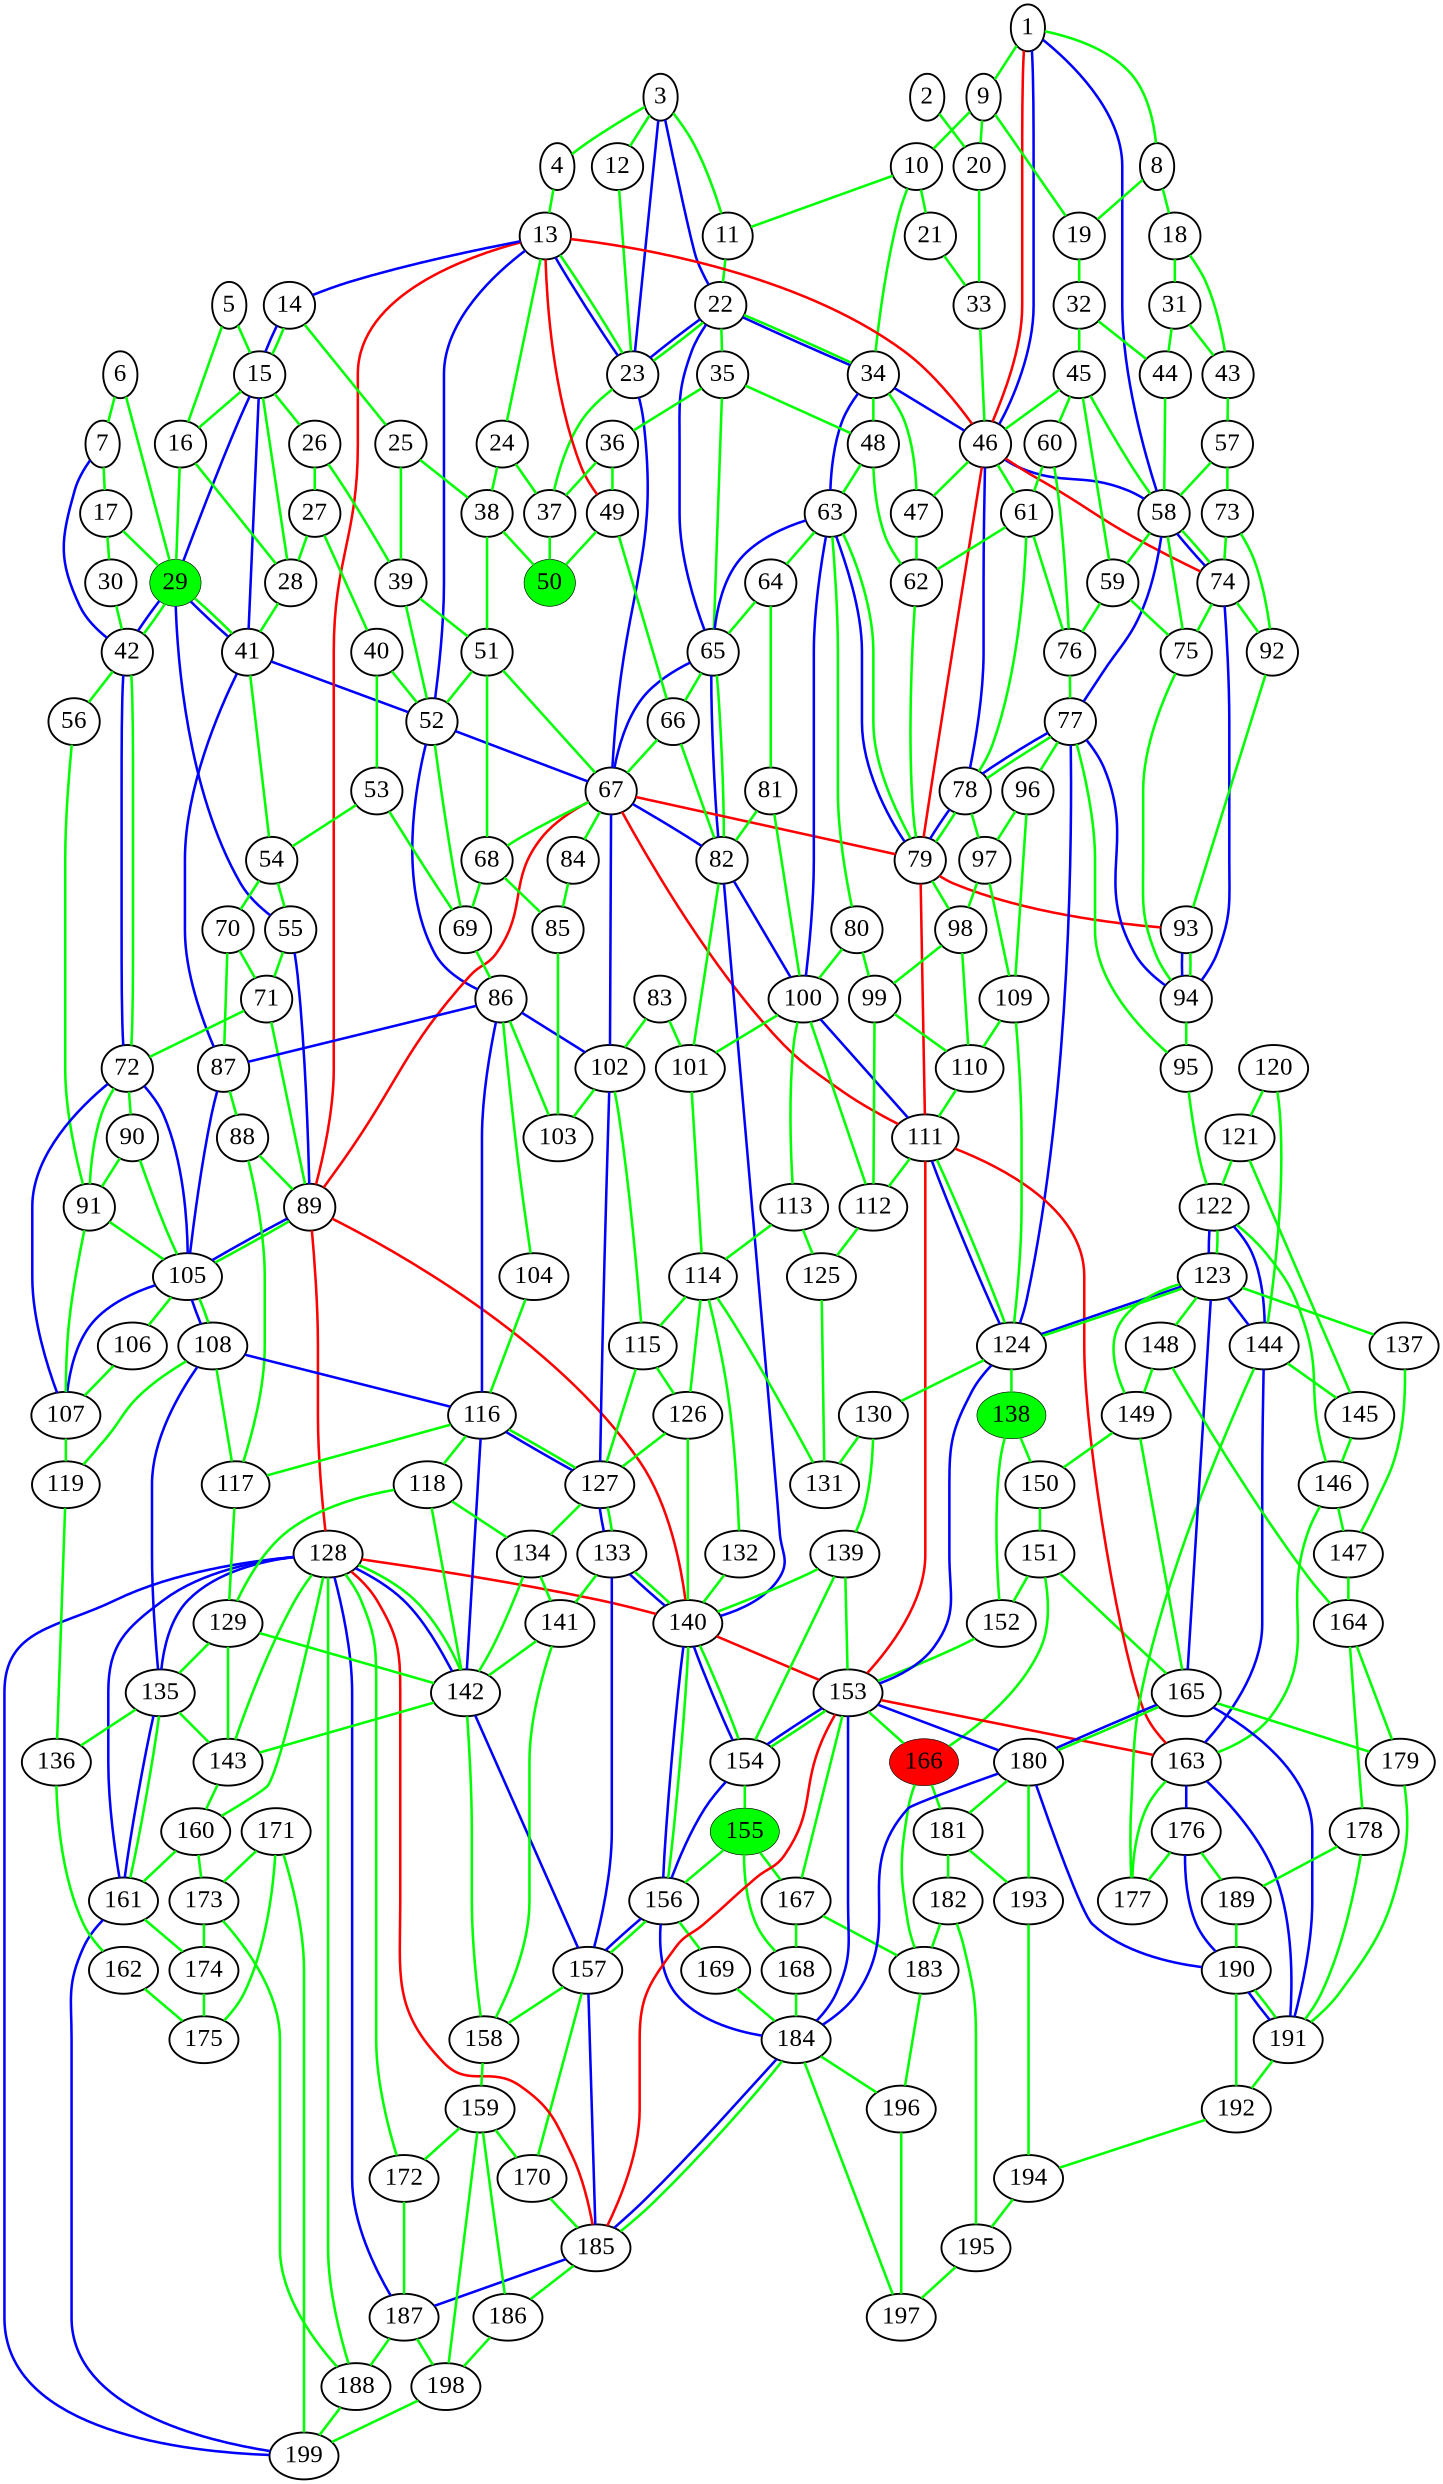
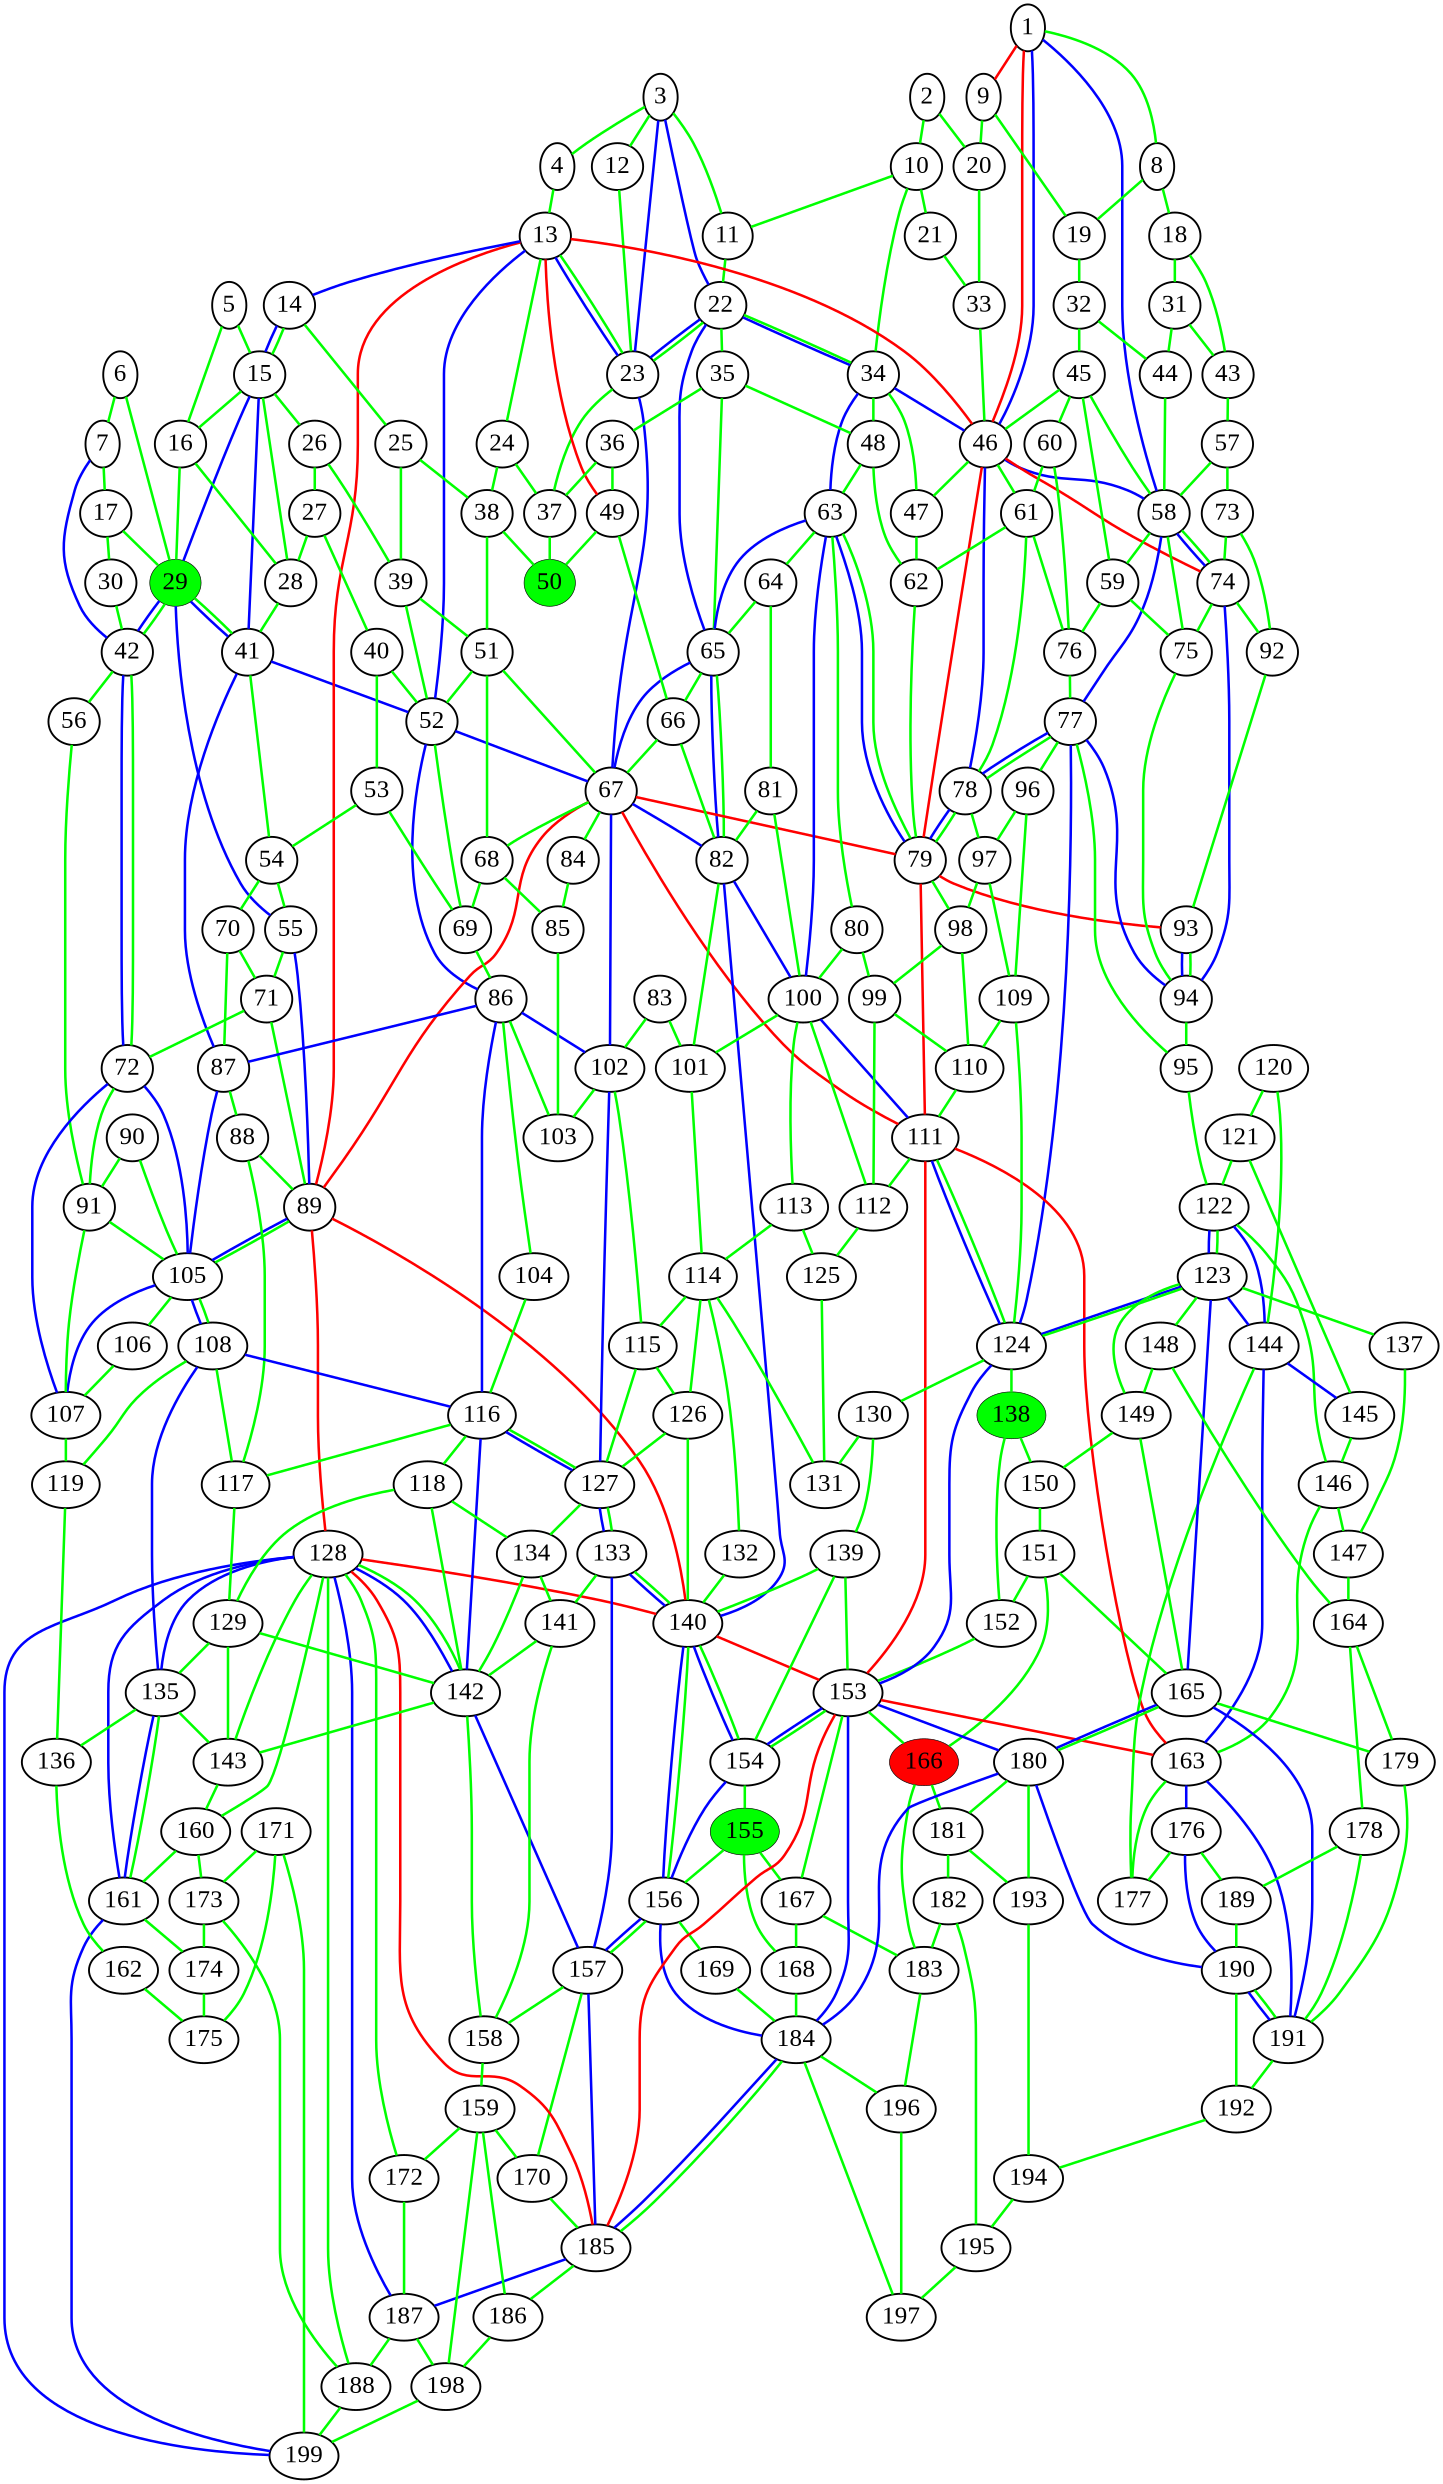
(1006, 63) -> (1006, 63)
(949, 133) -> (922, 132)
(130, 1103) -> none
(1310, 1379) -> (1310, 1379)
